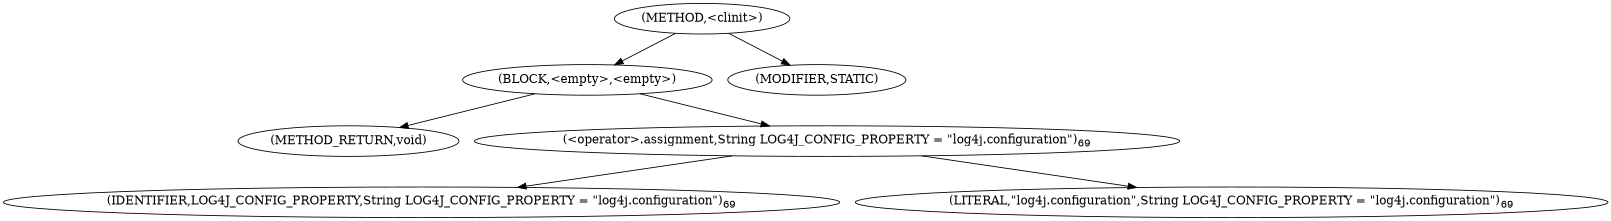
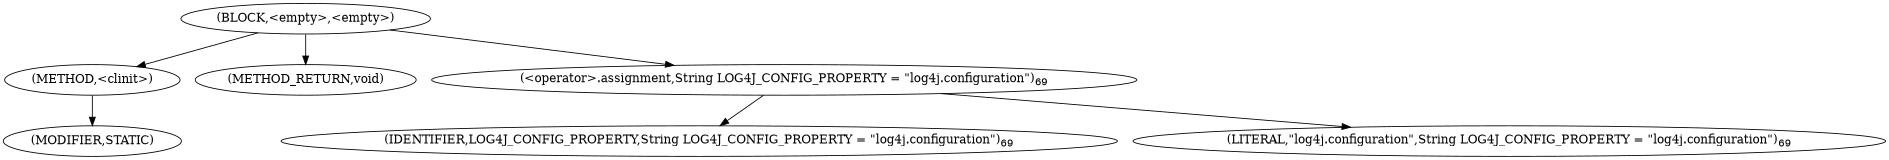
(649, 47) -> (201, 49)
